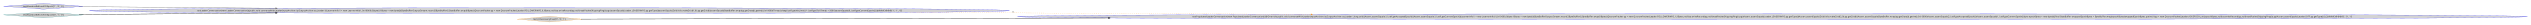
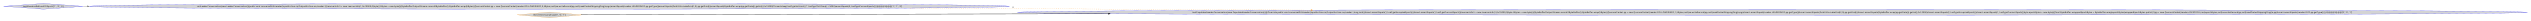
(43, 15) -> none
